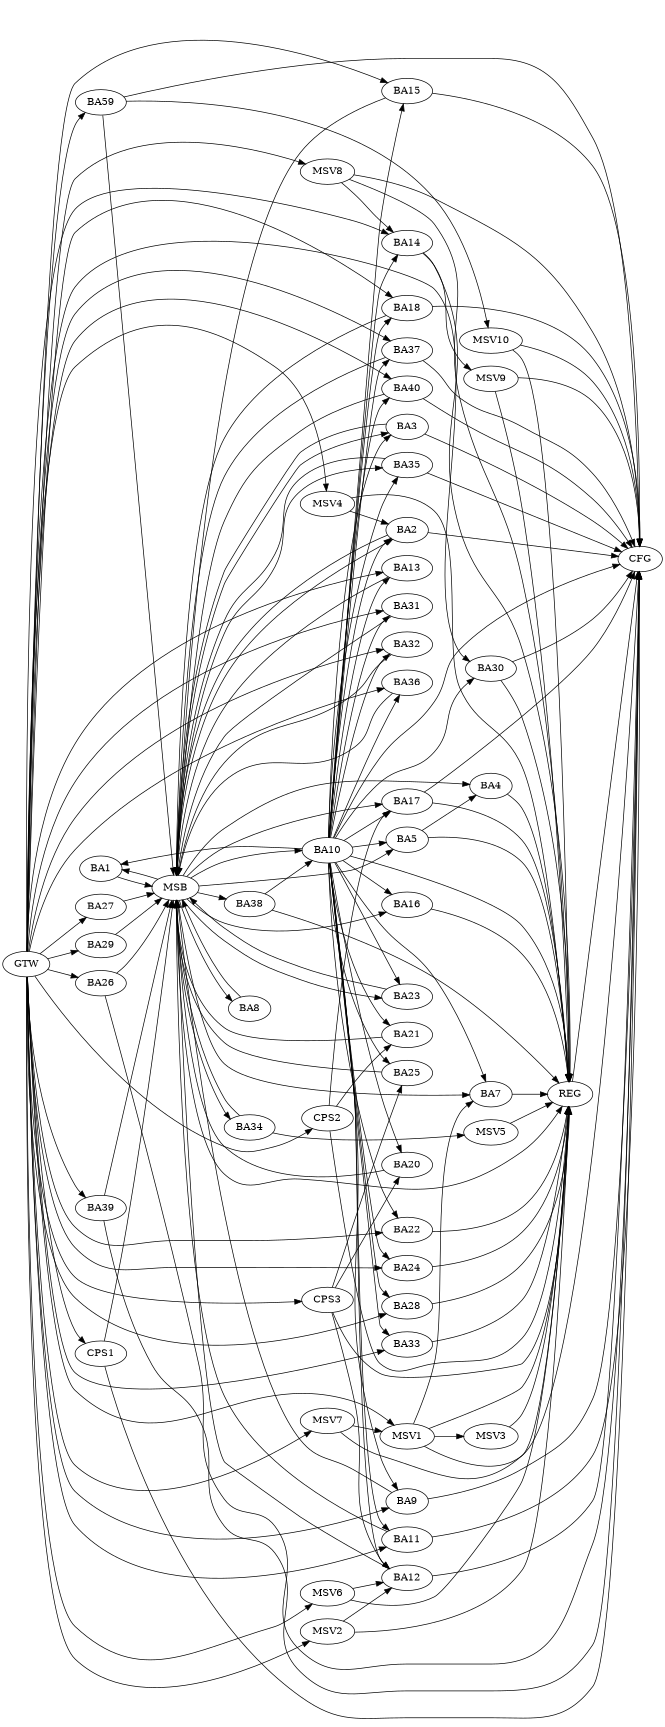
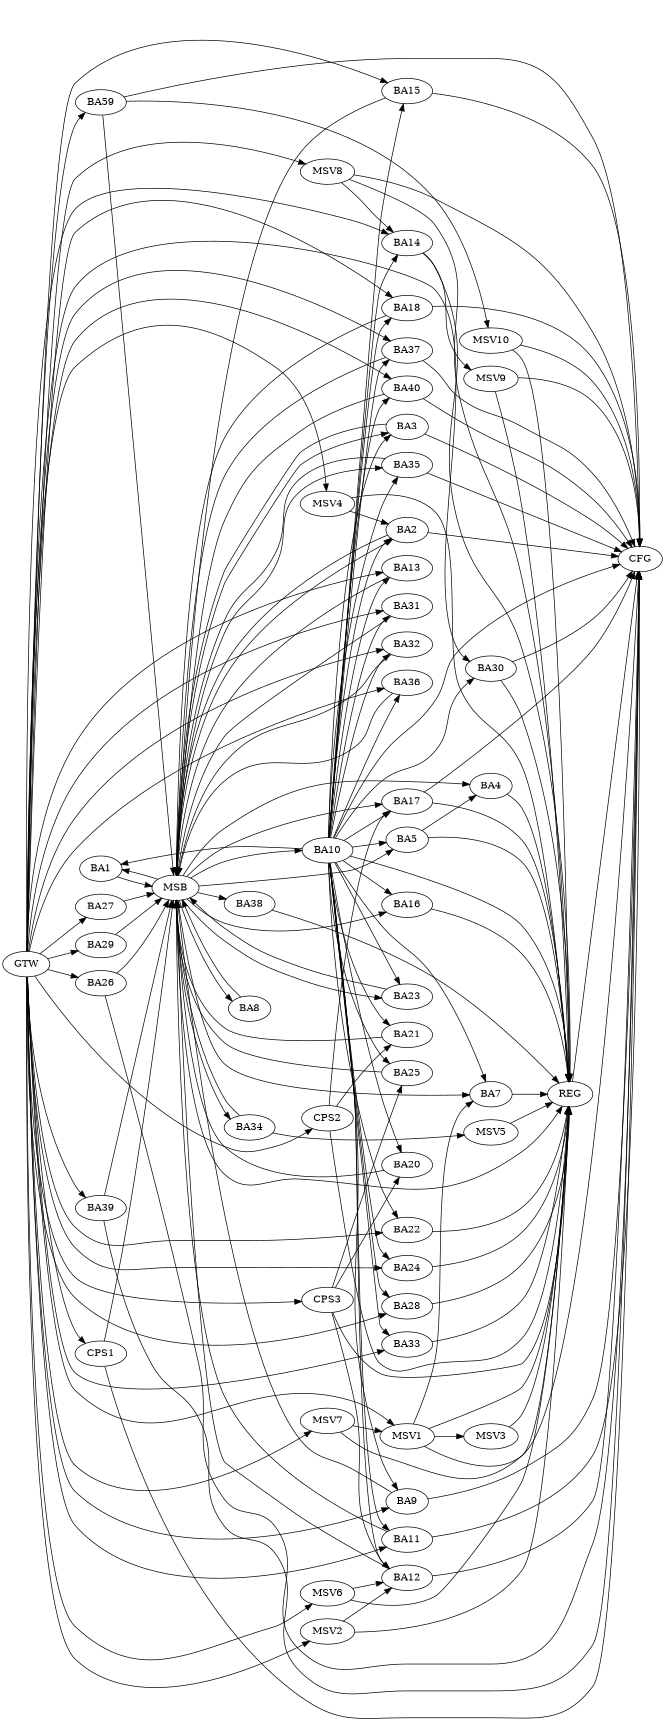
(279, 884) -> none
